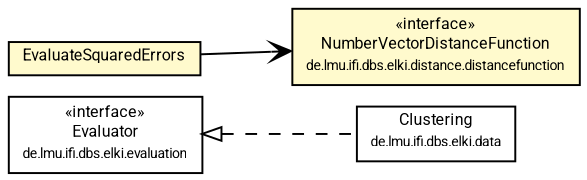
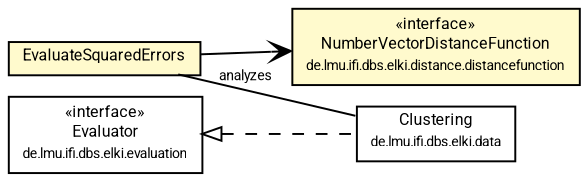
none -> (267, 95)
